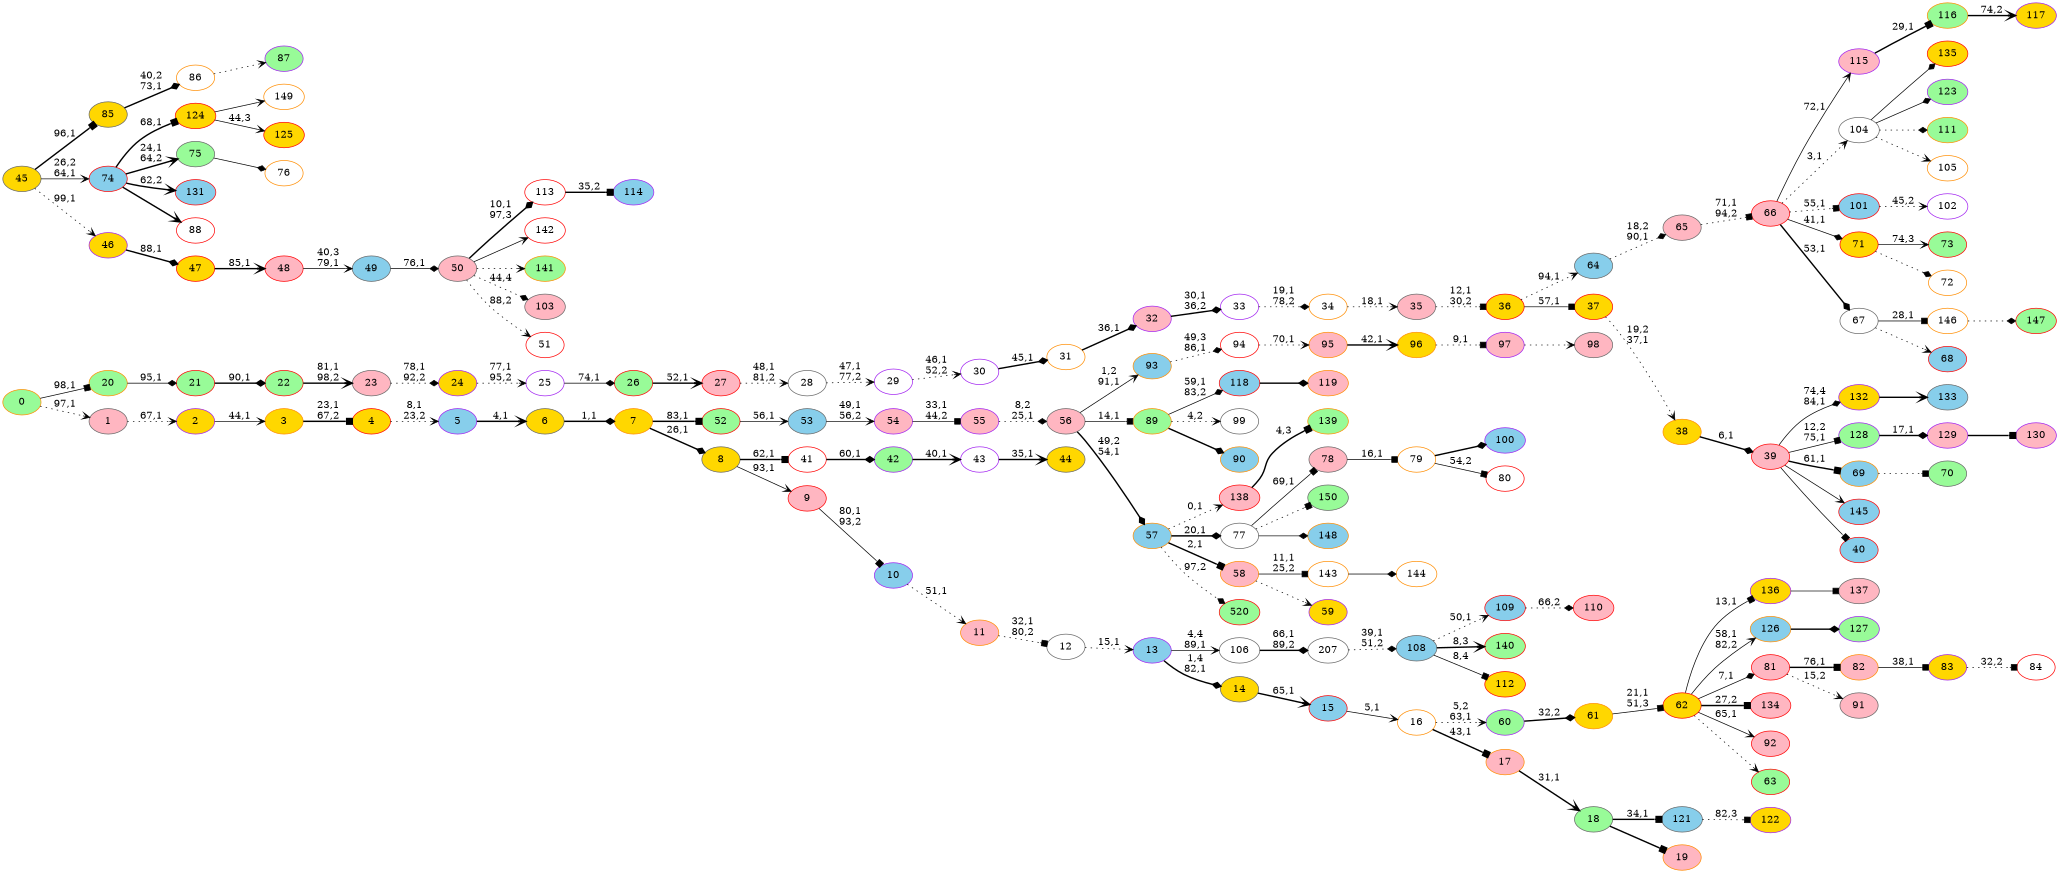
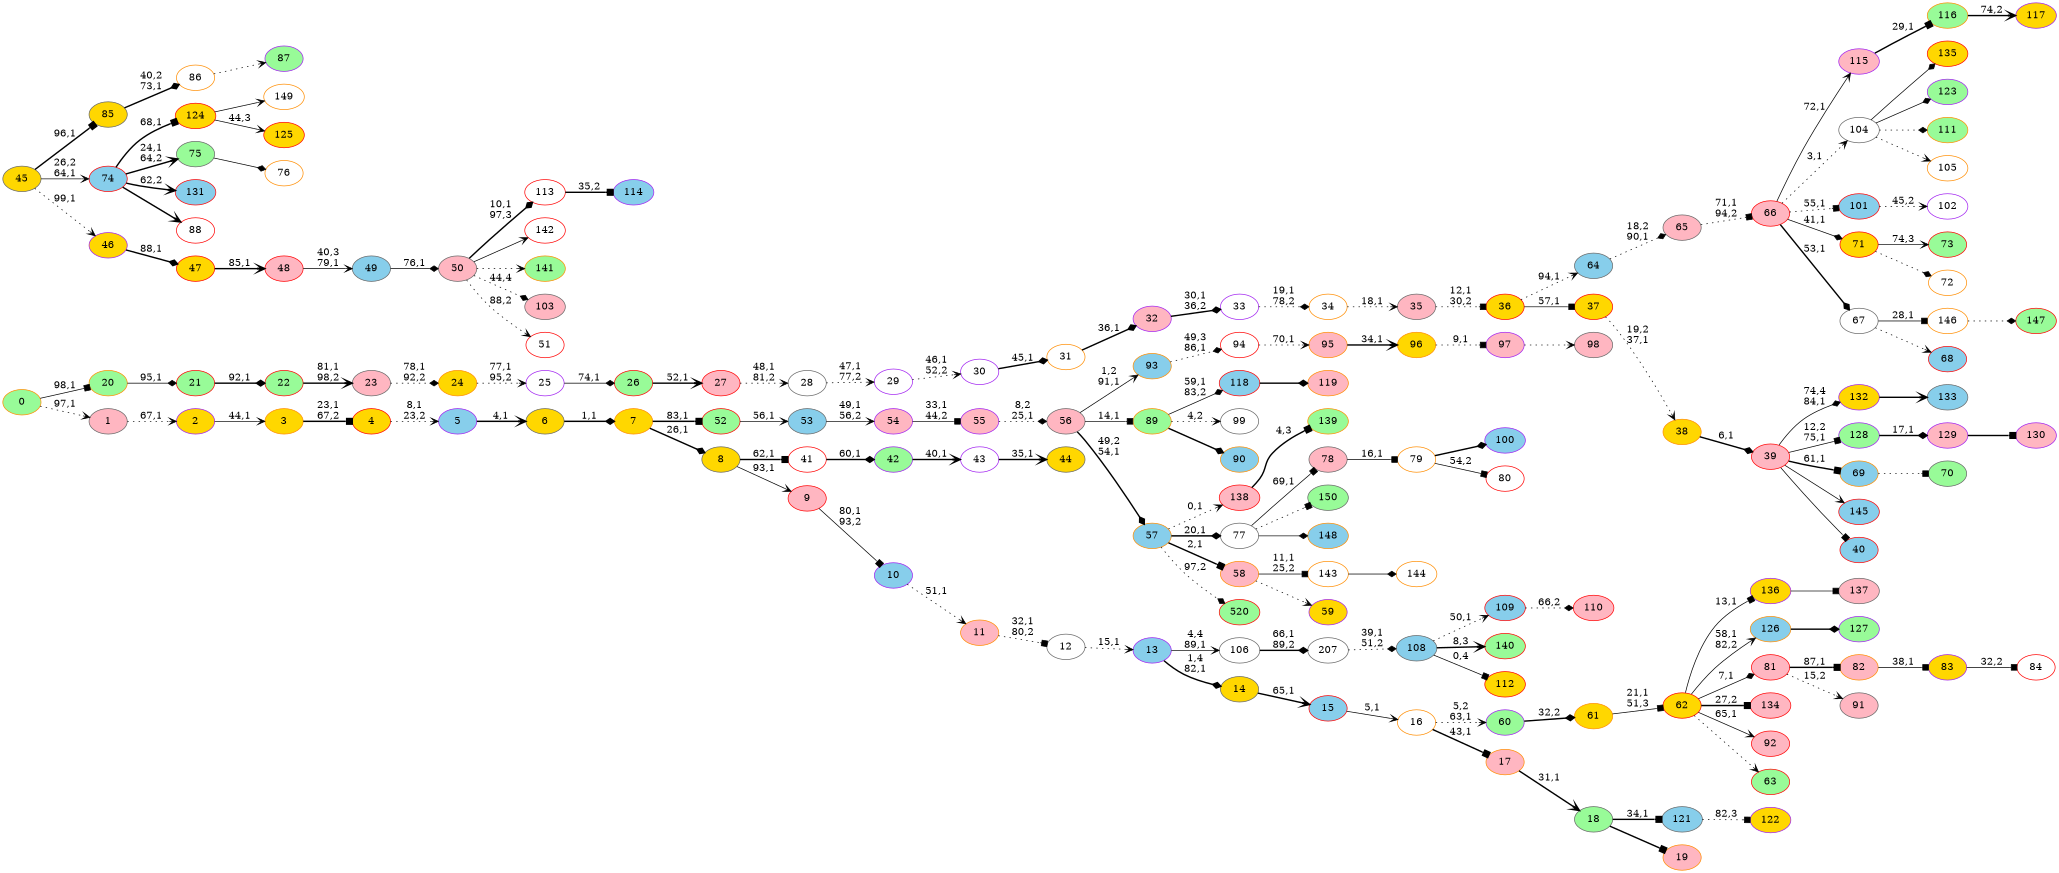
(1372, 340) -> (1372, 340)
(240, 378) -> (240, 378)
(458, 383) -> (458, 383)
(1461, 656) -> (1461, 656)
(1815, 662) -> (1815, 662)
(1988, 667) -> (1988, 667)
